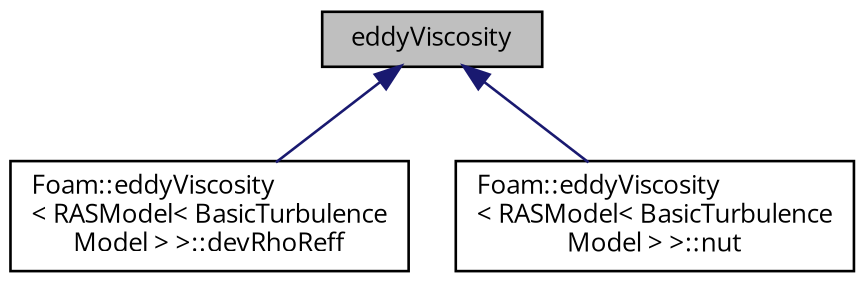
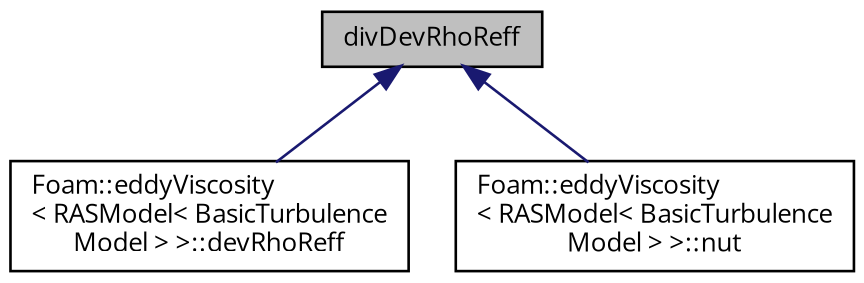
(432, 39) -> (432, 39)
